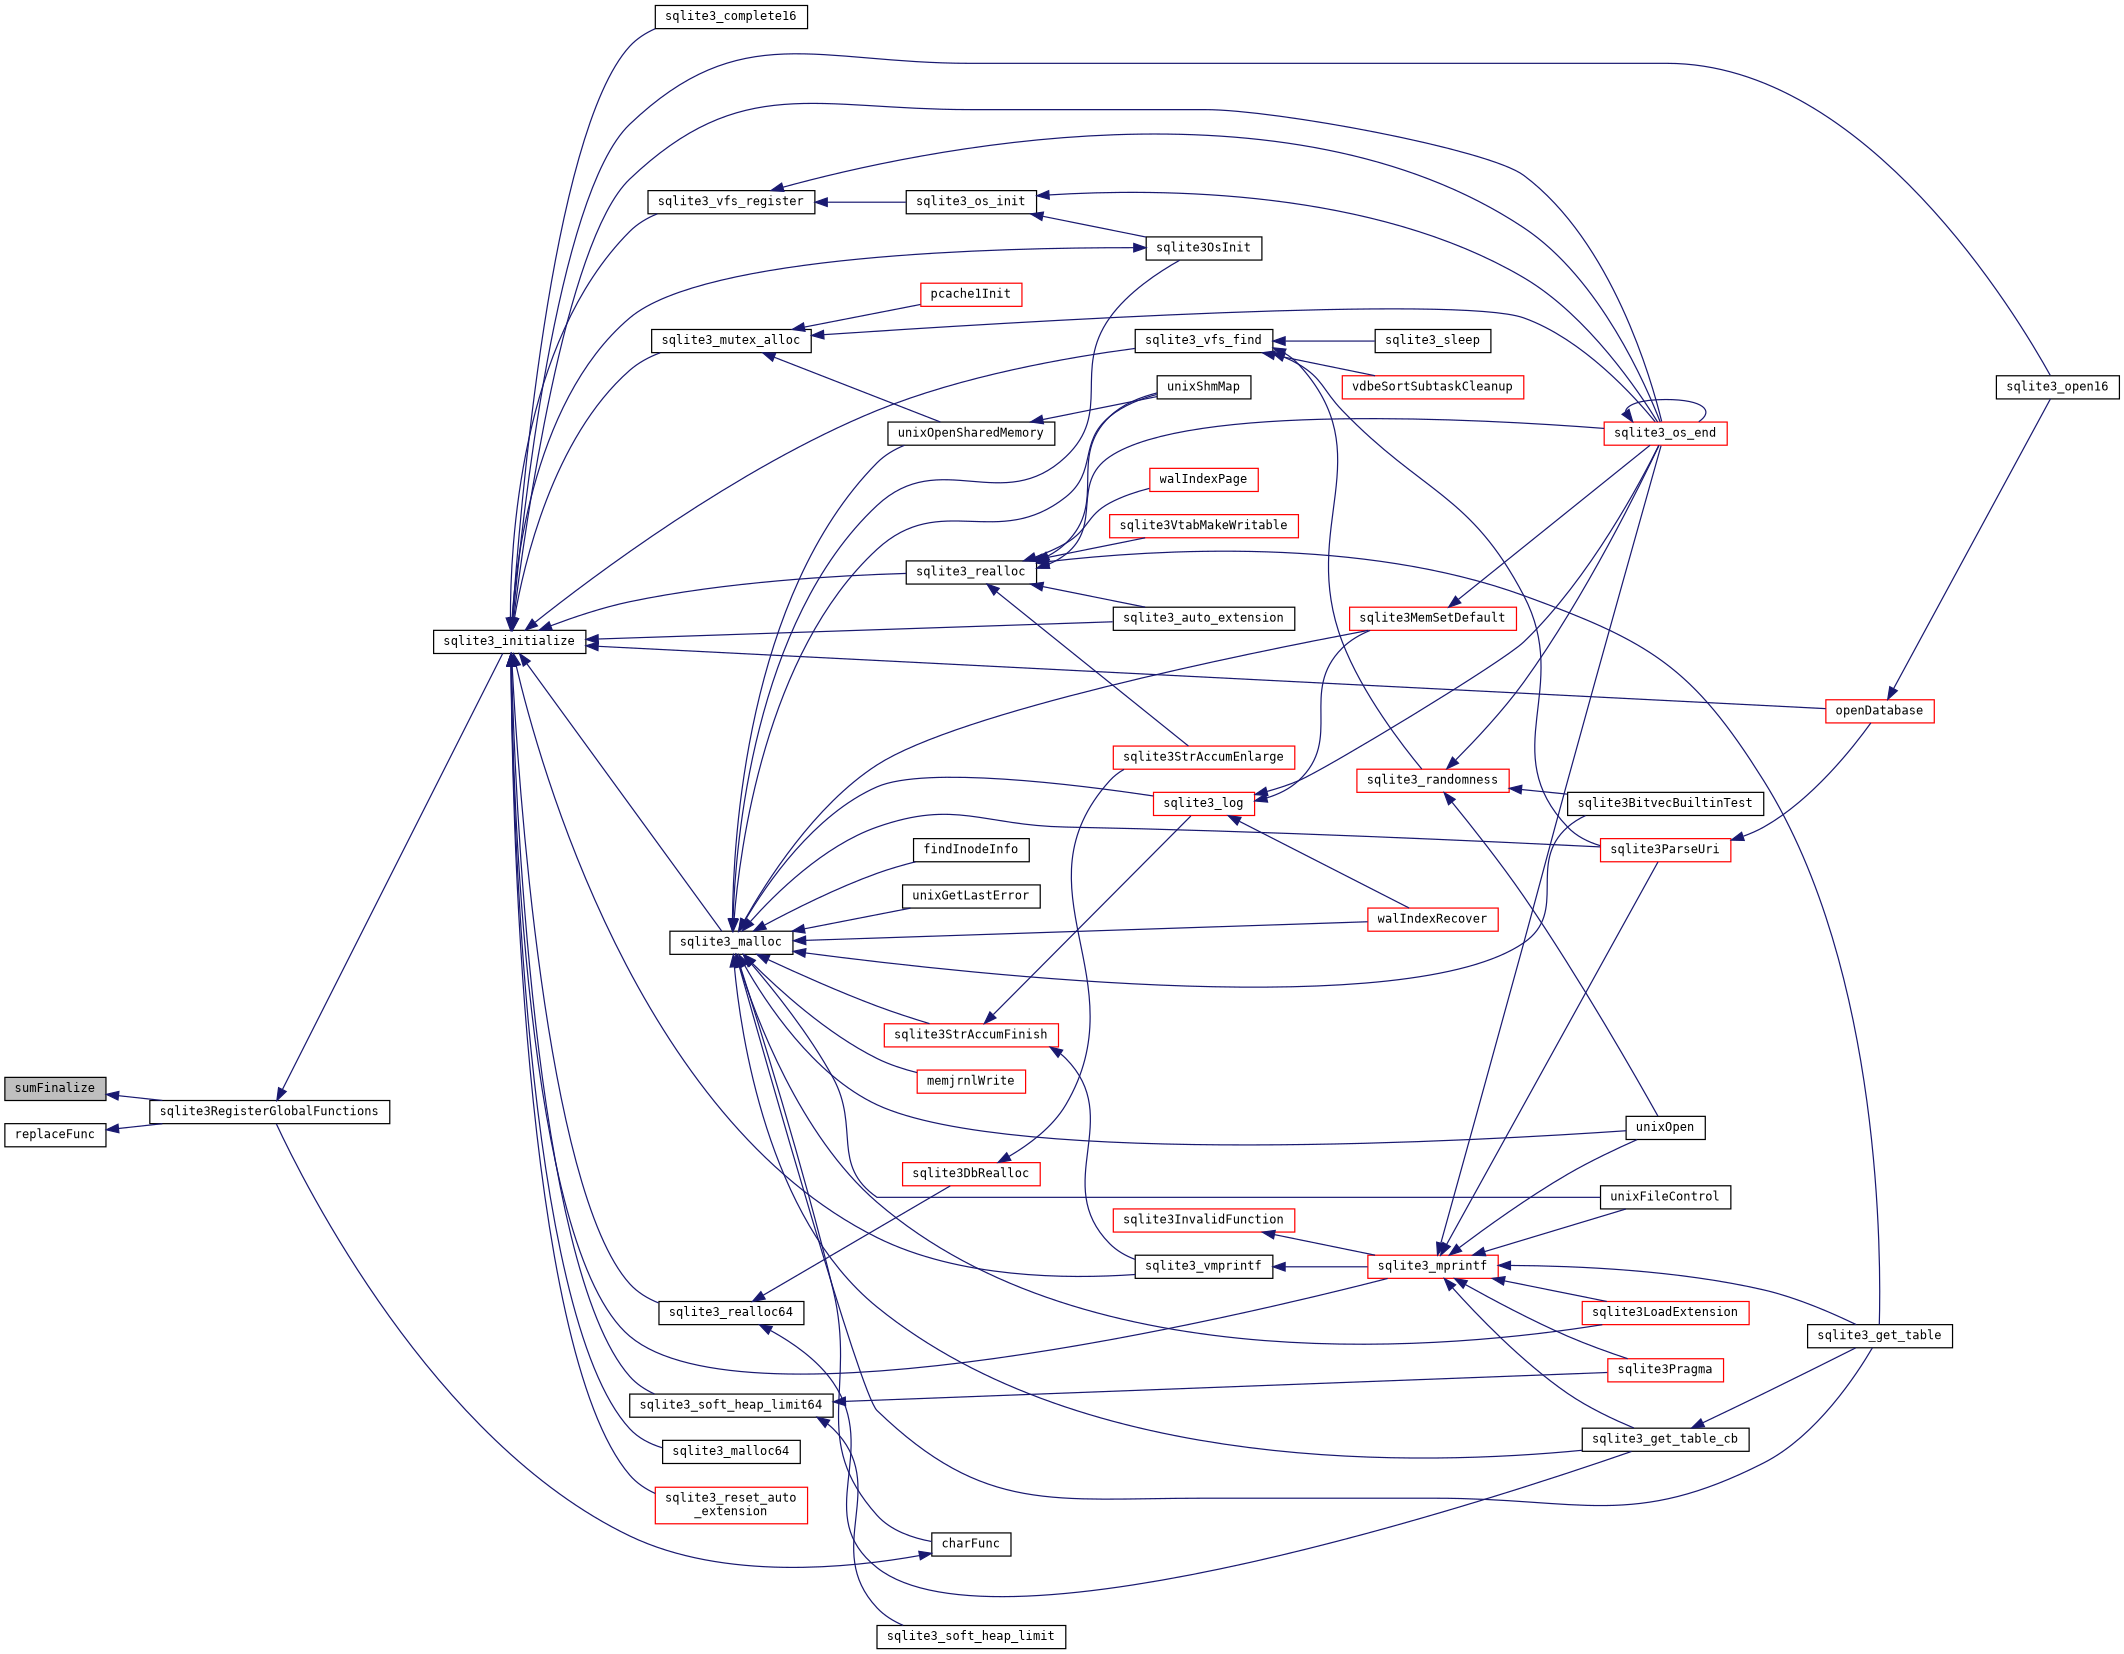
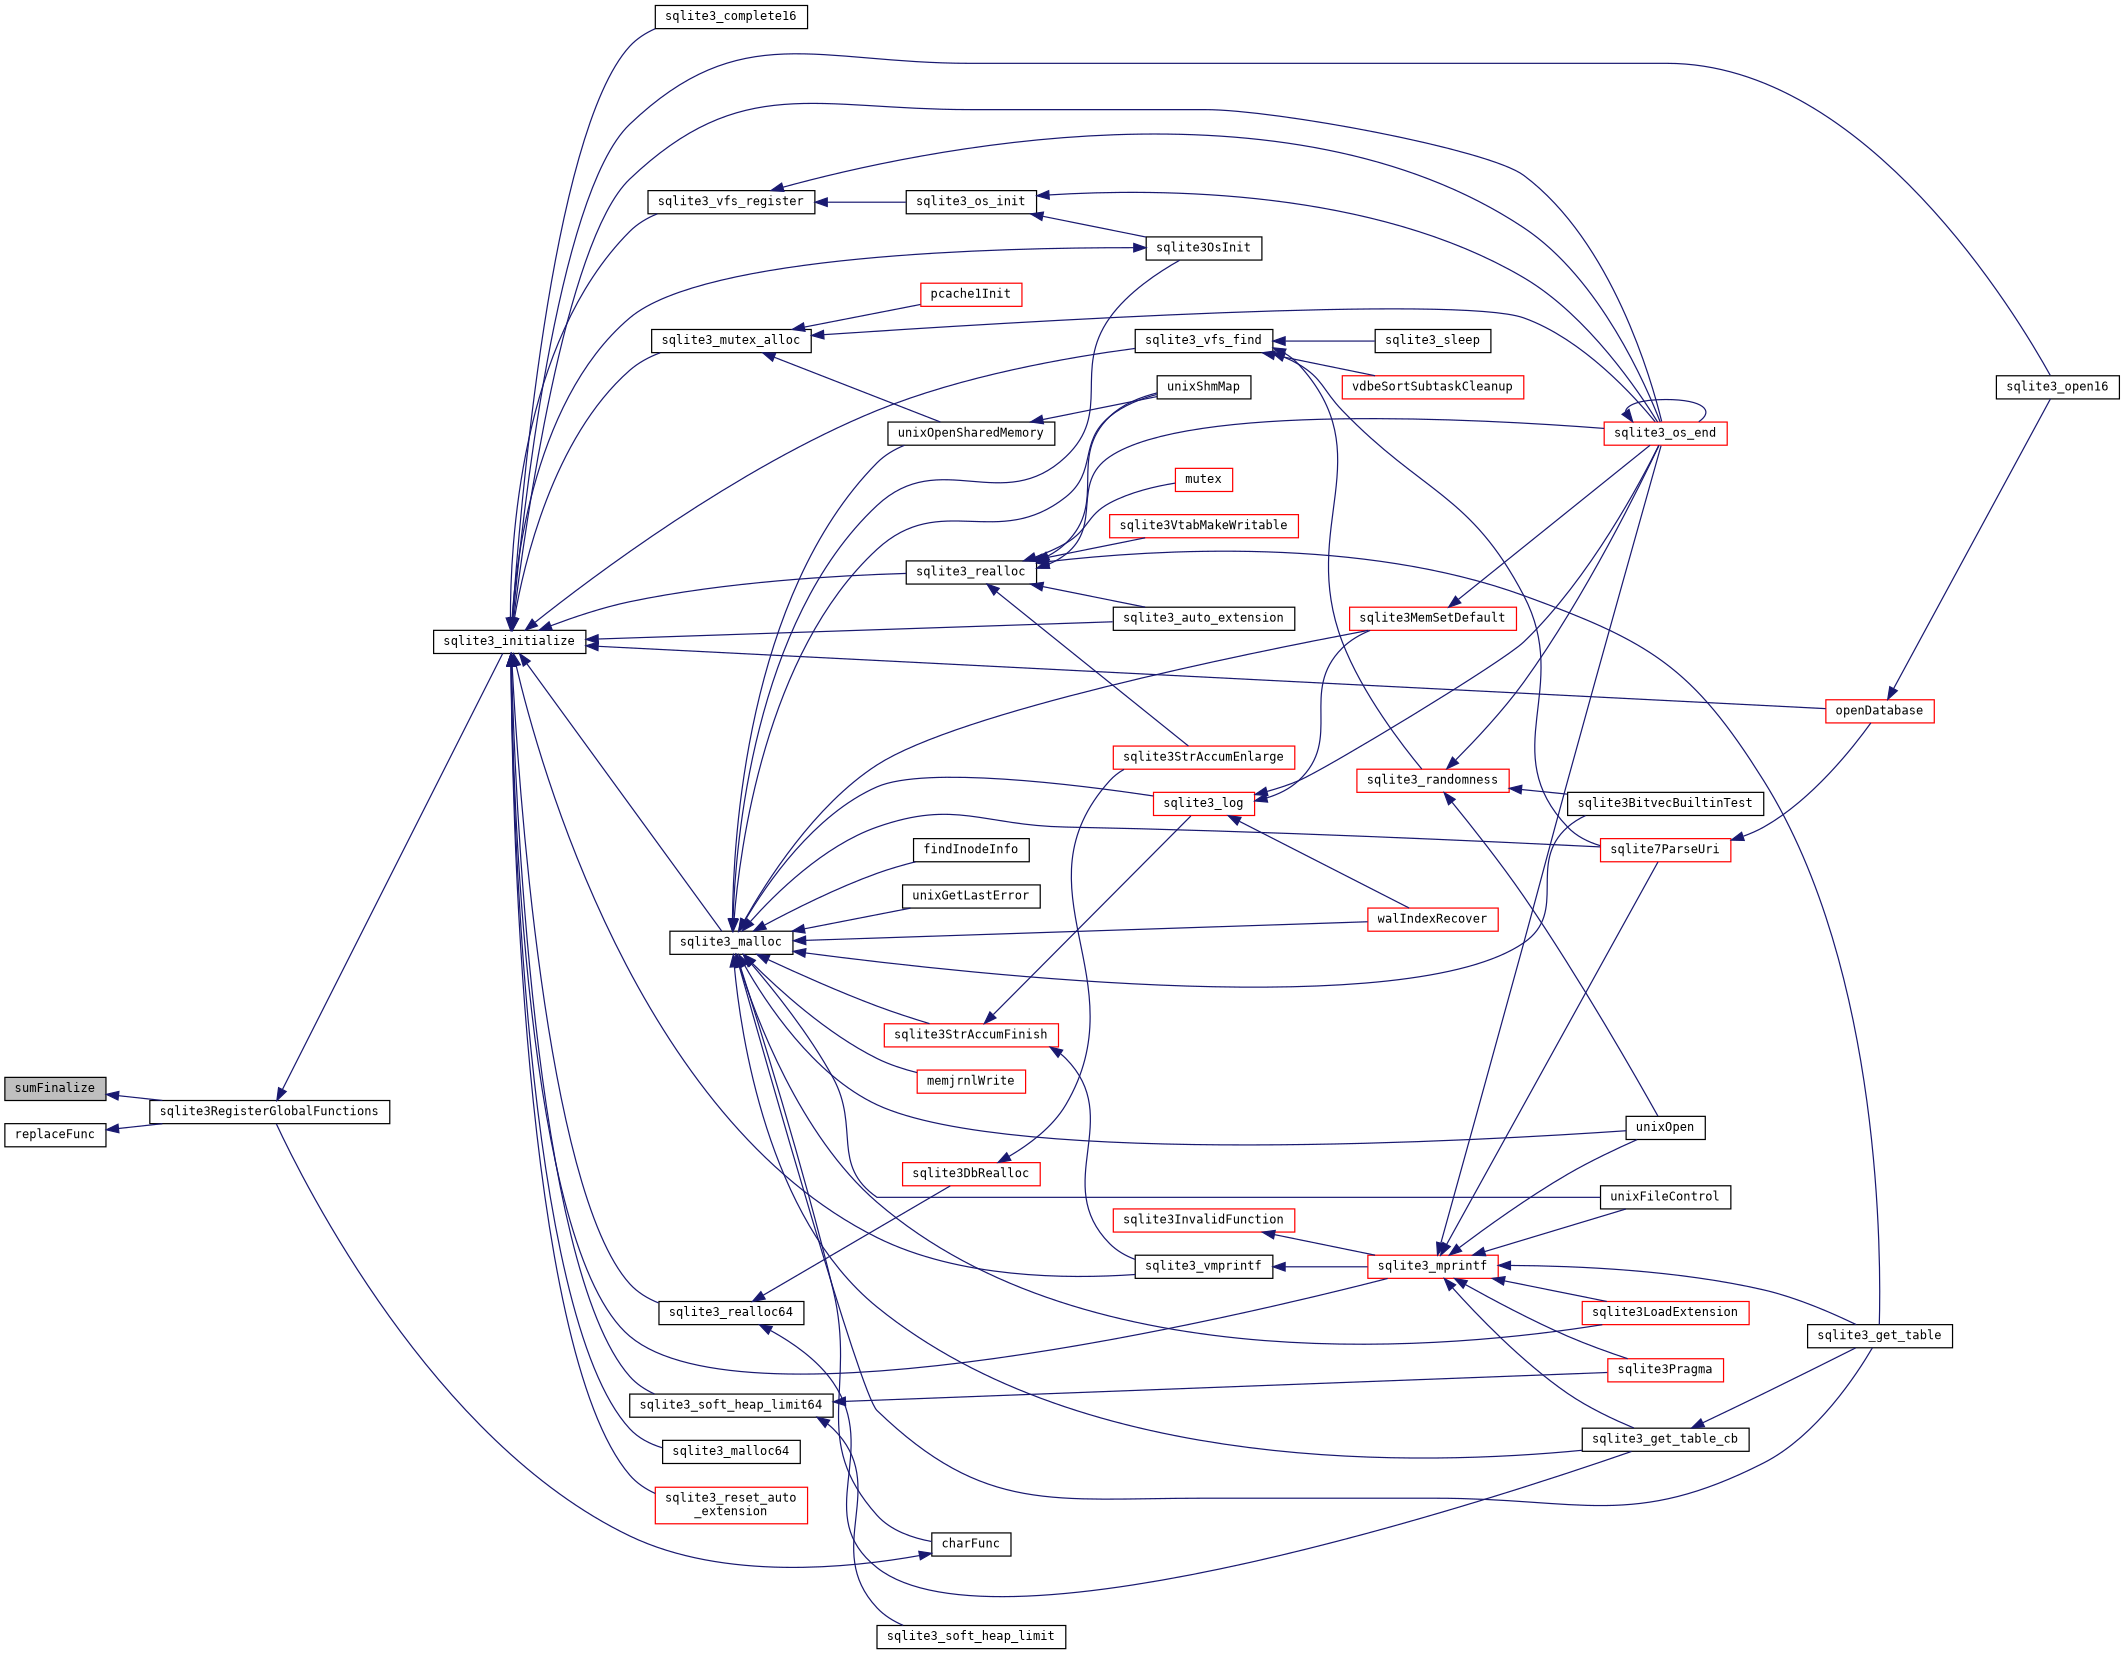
(1204, 480) -> (1204, 480)
(1666, 850) -> (1666, 850)
